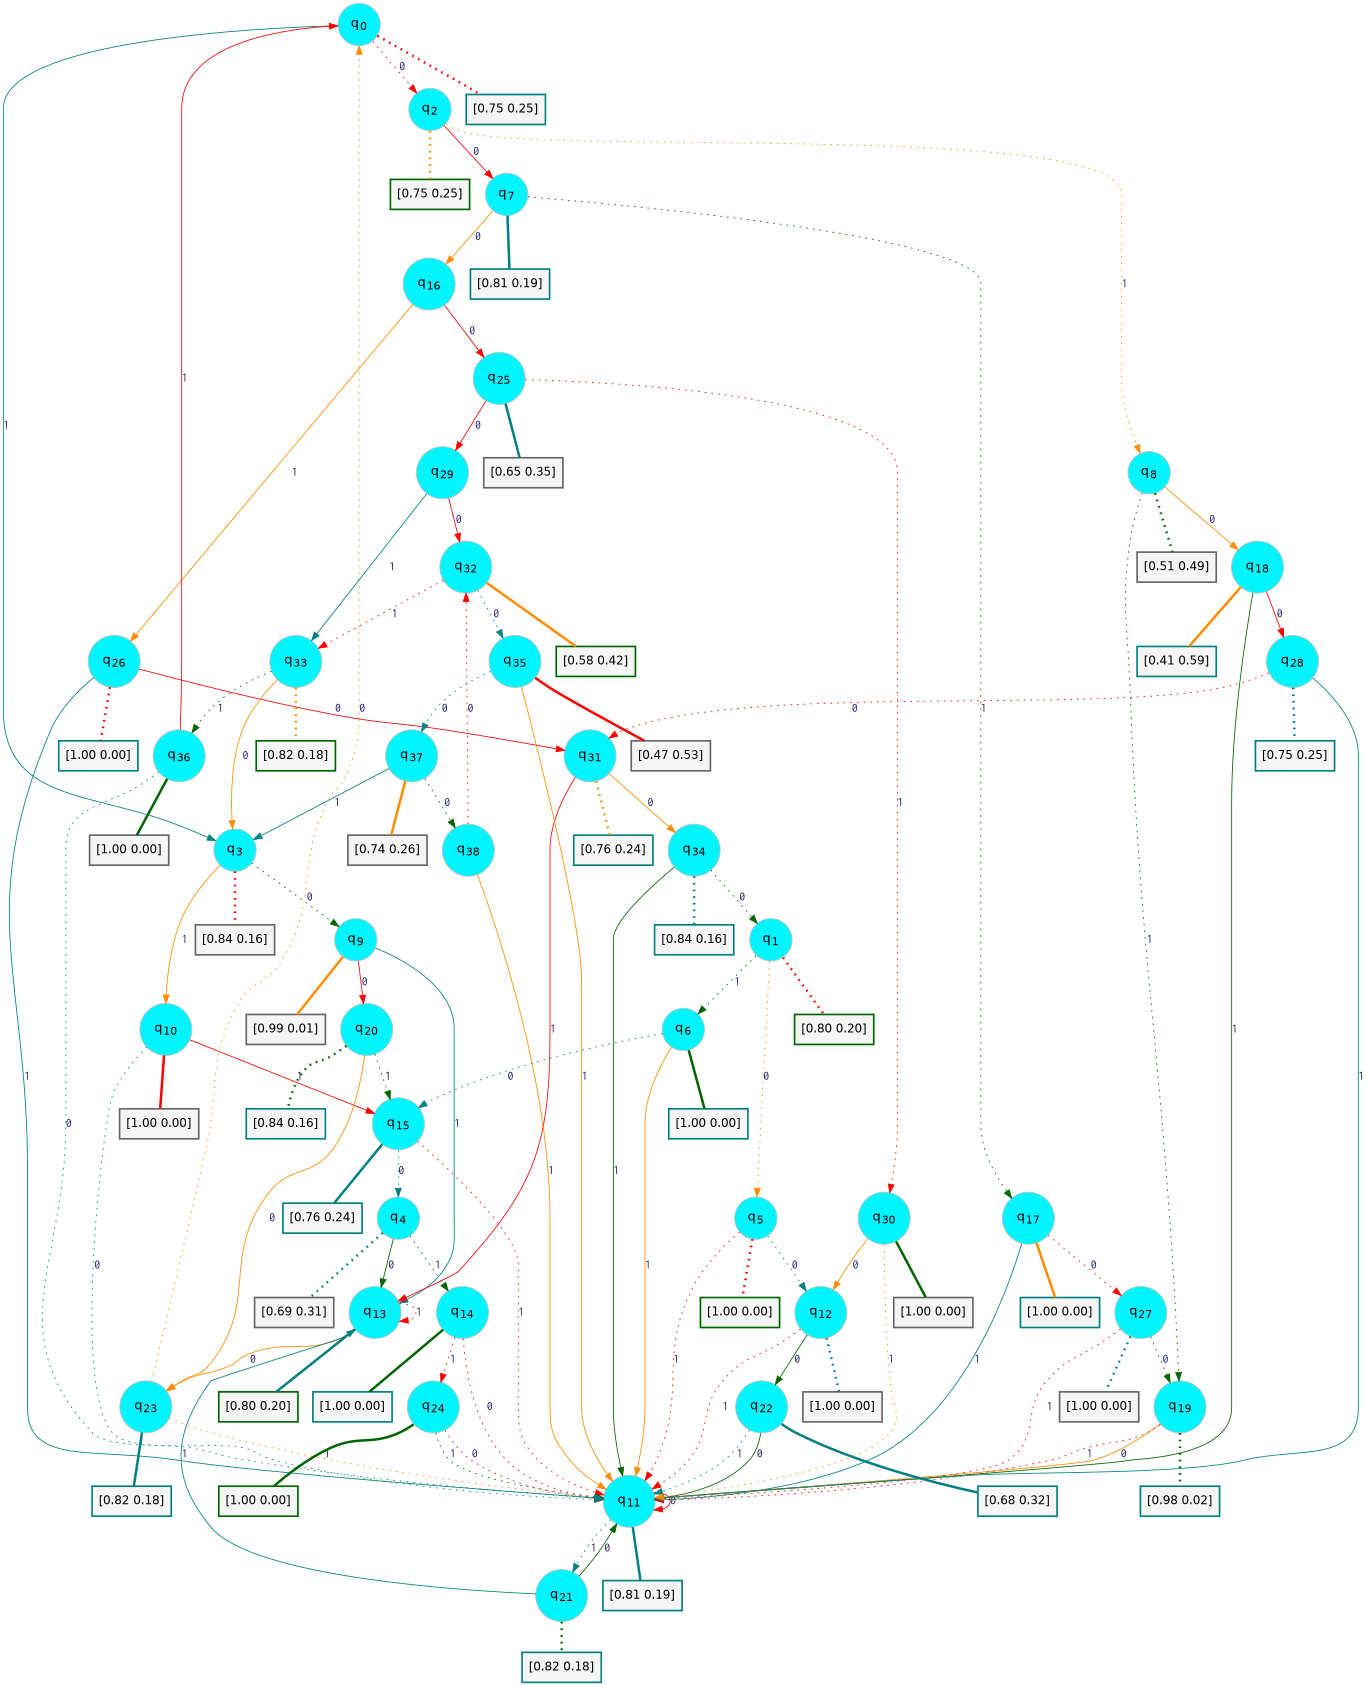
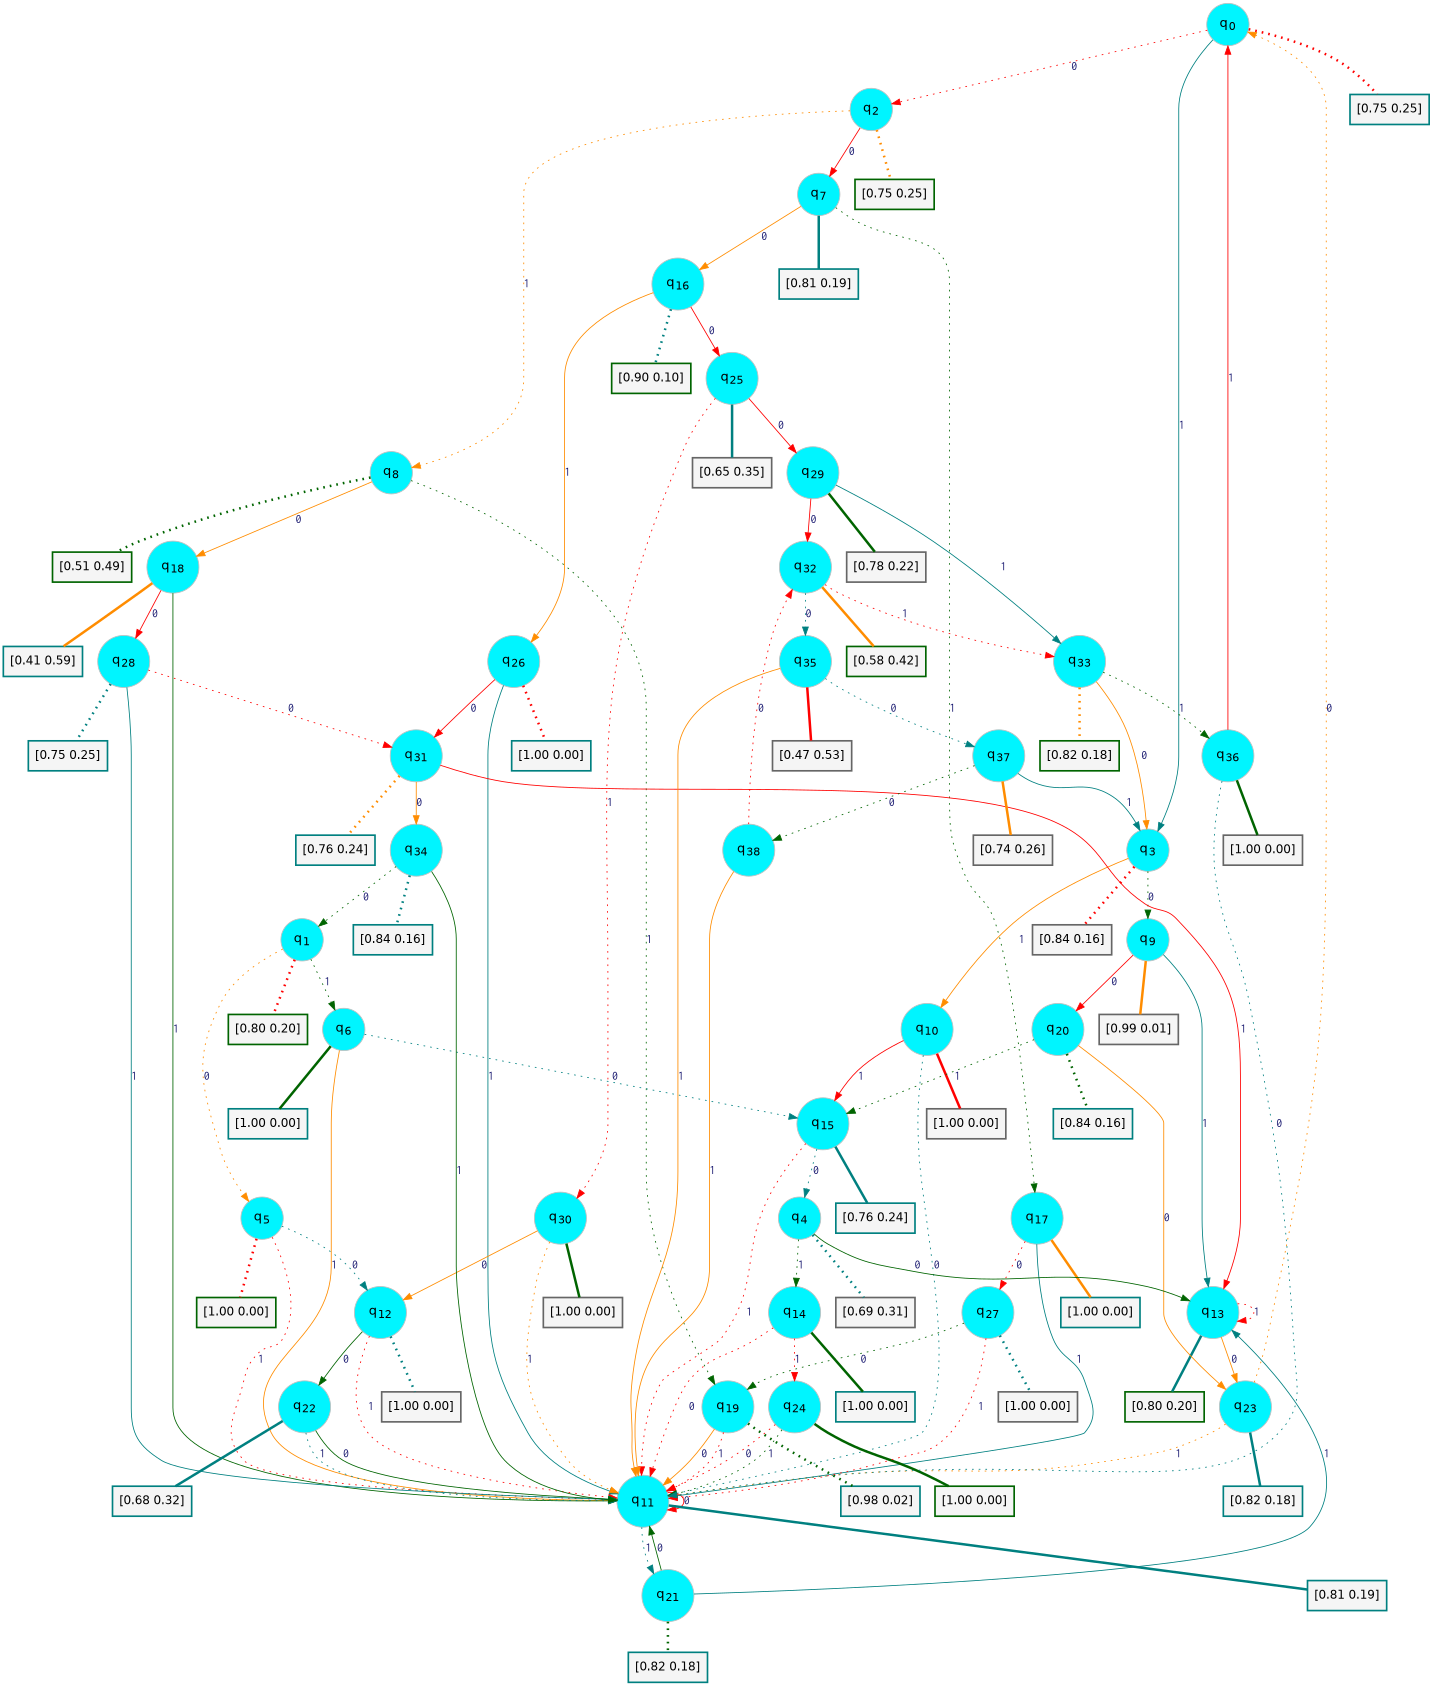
none -> (651, 378)
none -> (886, 567)
(1177, 567) -> (92, 567)
